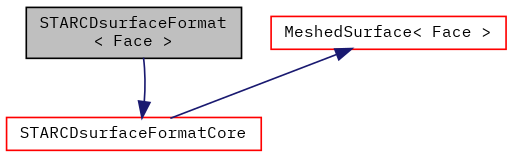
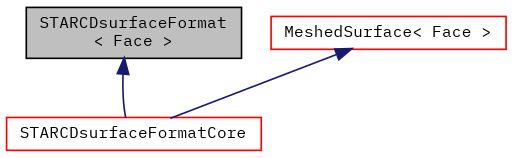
(145, 80) -> (123, 96)
